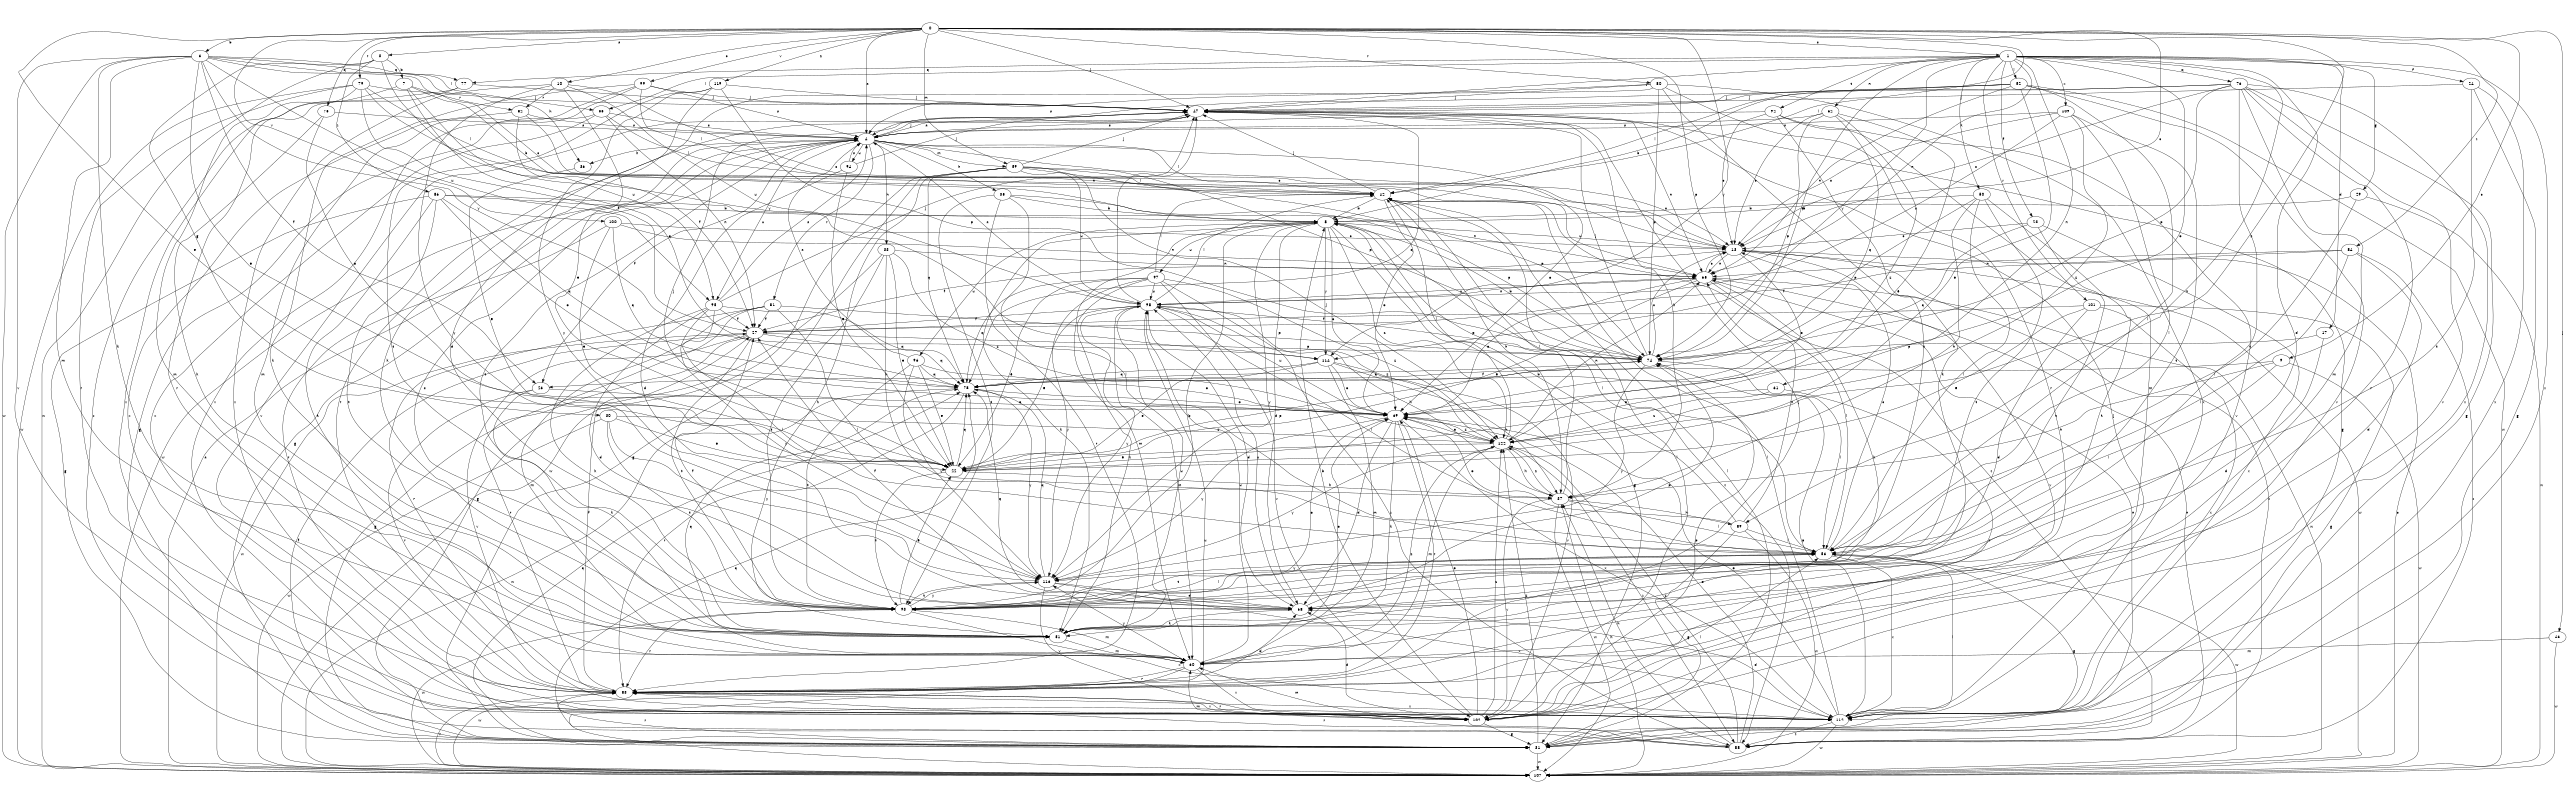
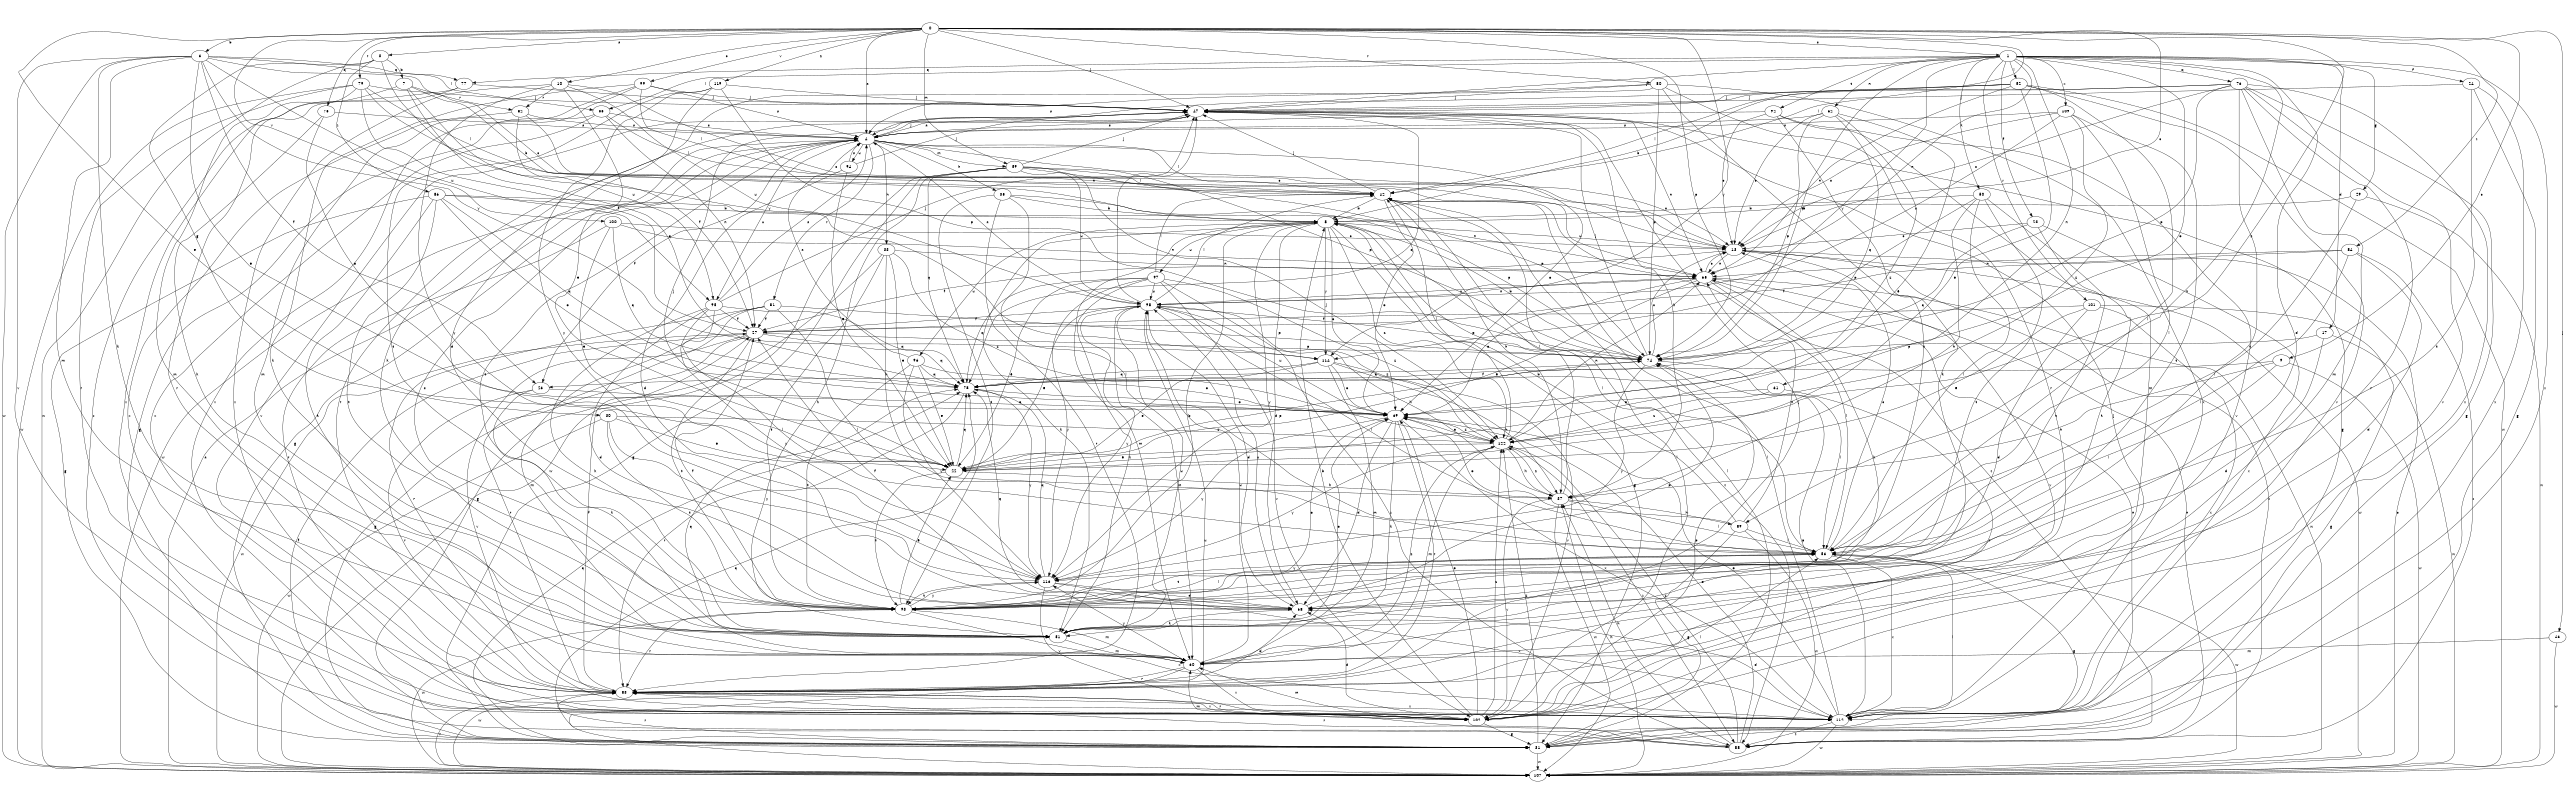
(583, 167) -> none
(1725, 378) -> none
(408, 764) -> (2455, 736)
